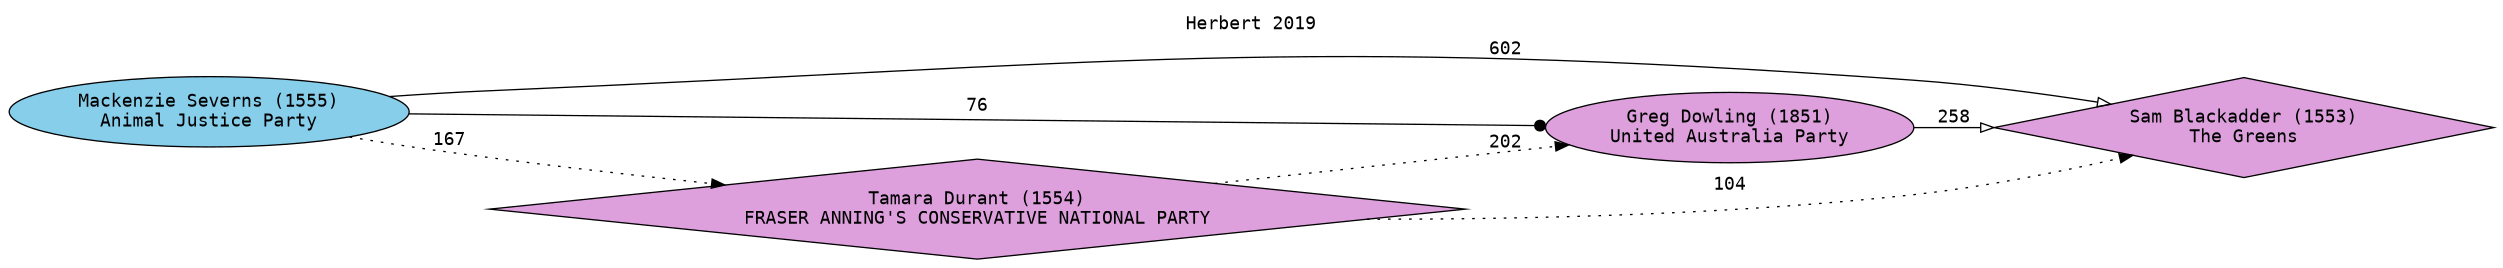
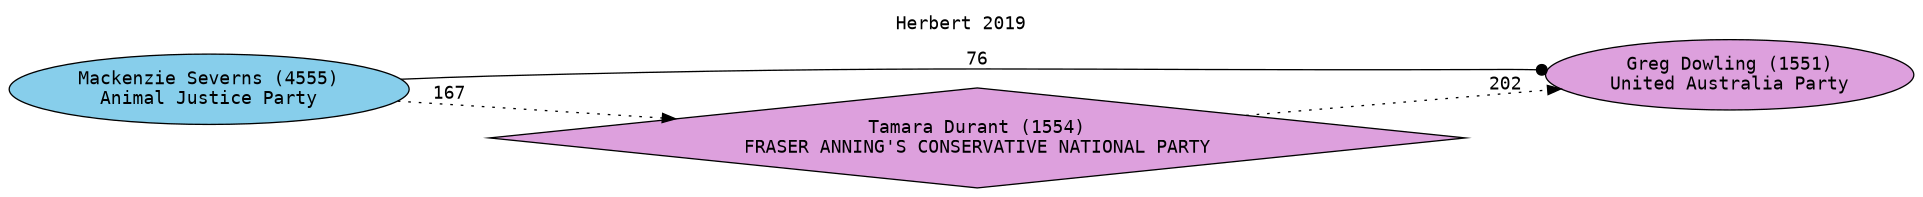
(209, 112) -> (209, 89)
(1730, 128) -> (1730, 75)
(2244, 128) -> none
